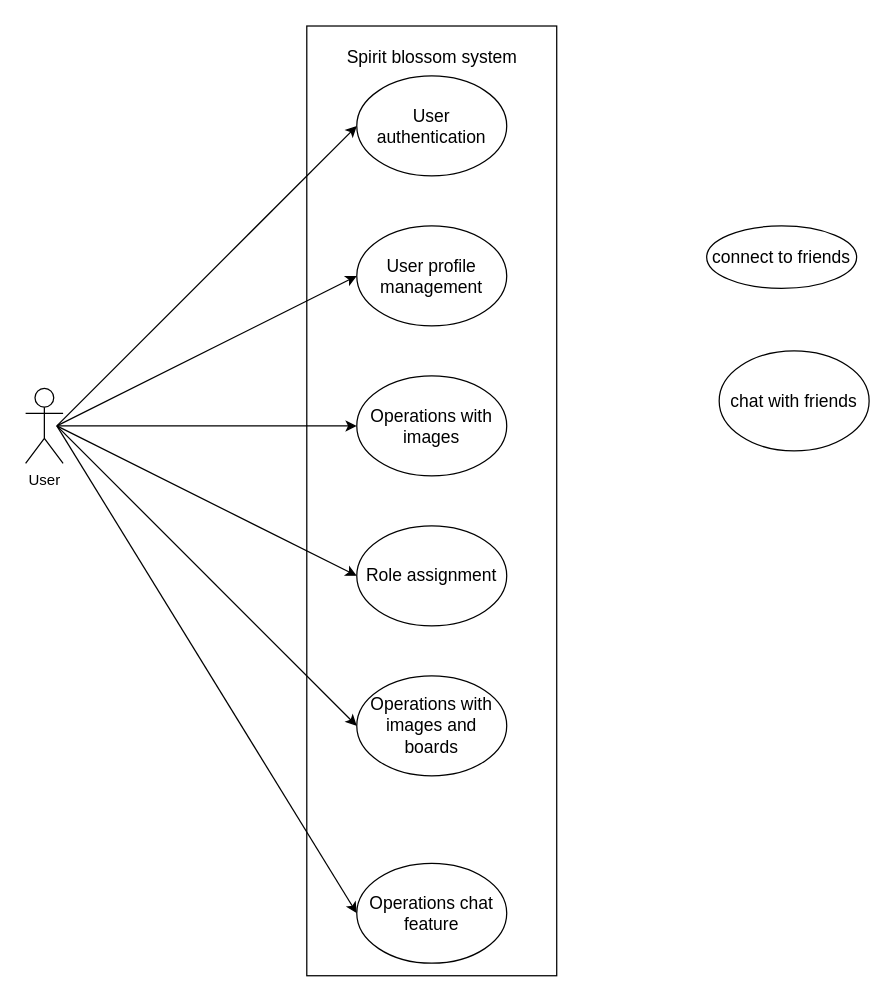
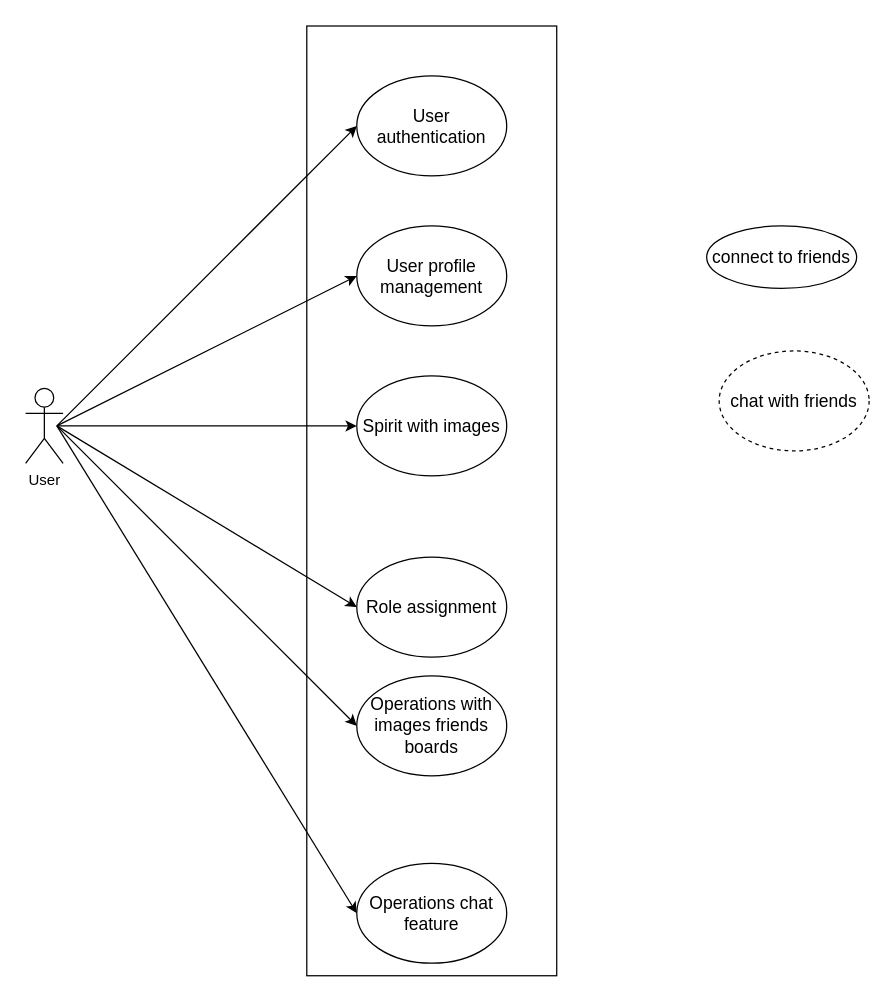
(432, 57) -> none
(794, 401) -> (794, 401)
(432, 426) -> (432, 426)
(432, 576) -> (432, 607)
(432, 726) -> (432, 726)
